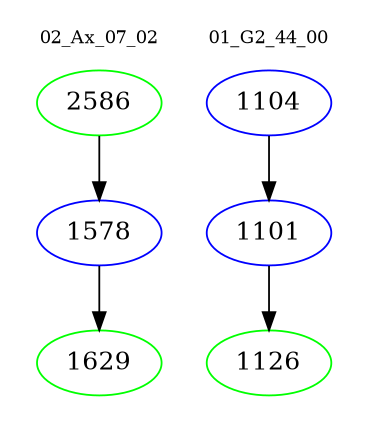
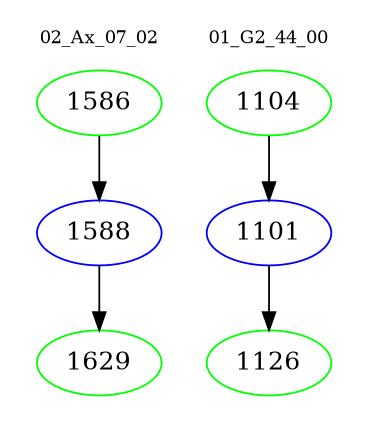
(99, 103) -> (99, 103)
(269, 103) -> (269, 103)
(99, 233) -> (99, 233)
